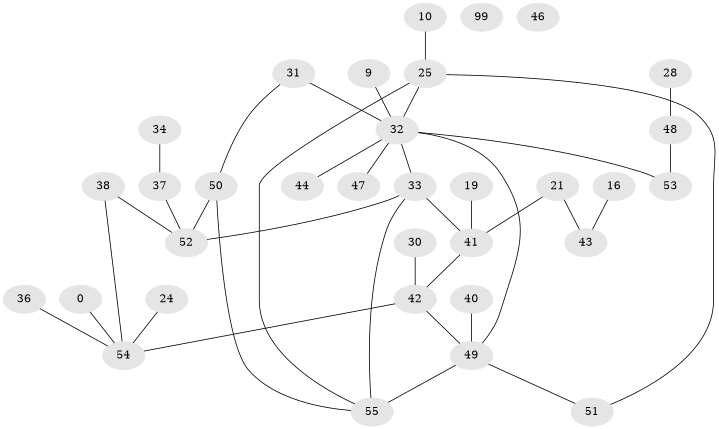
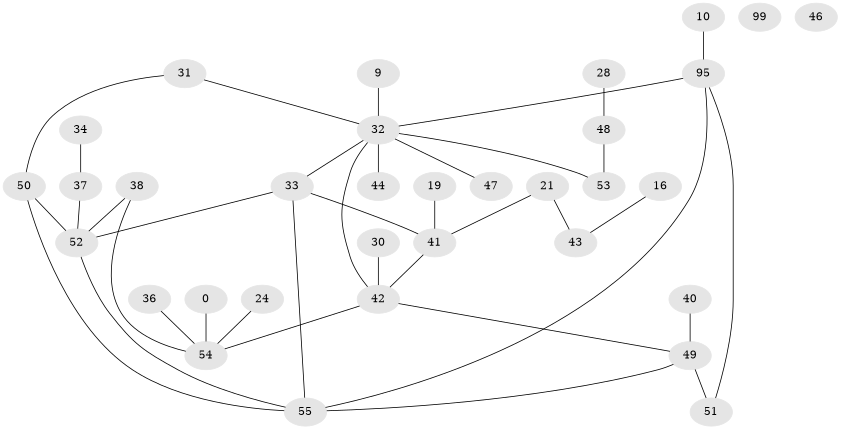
(425, 74) -> (703, 74)
(516, 206) -> (342, 215)
none -> (161, 360)
